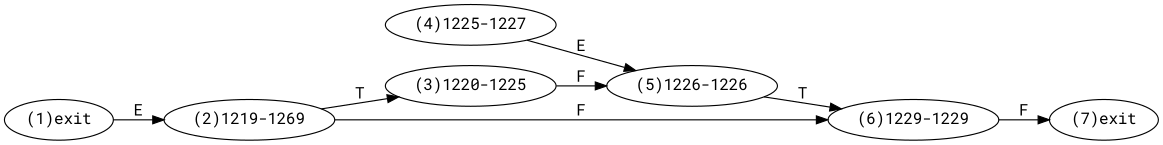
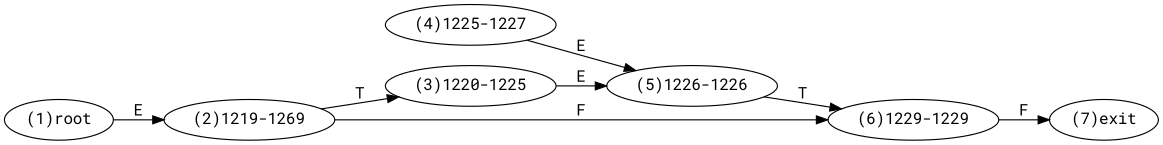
(581, 77) -> (581, 77)
(59, 120) -> (59, 120)
